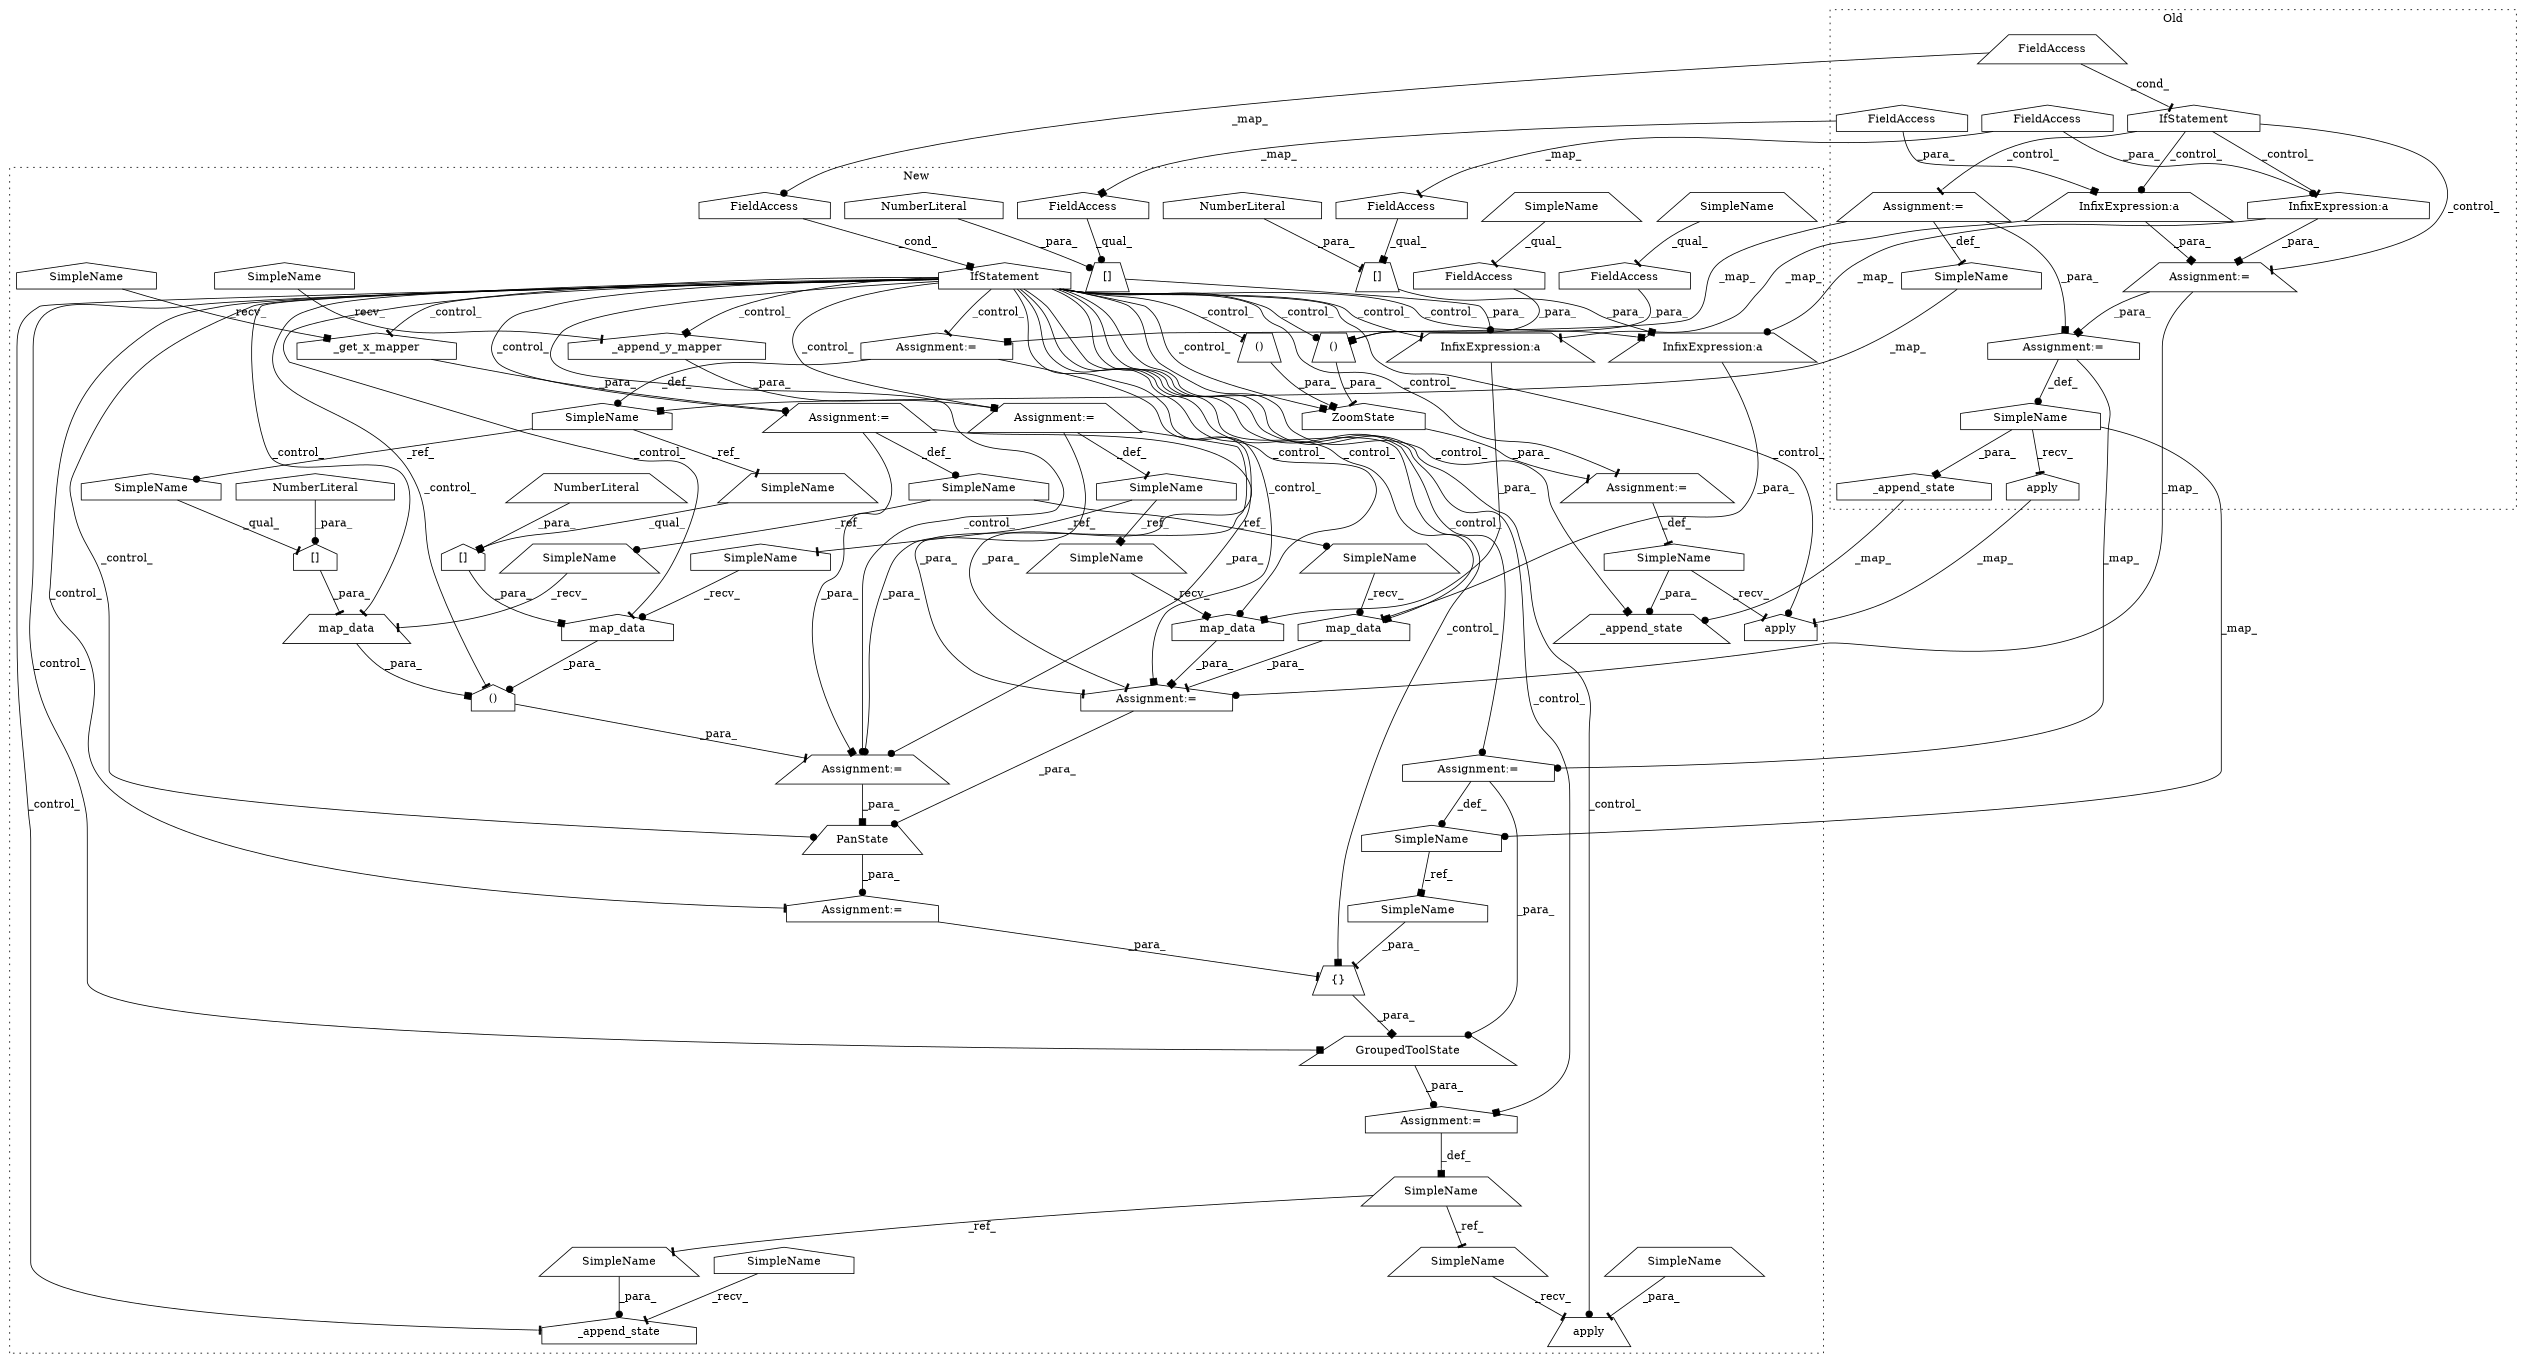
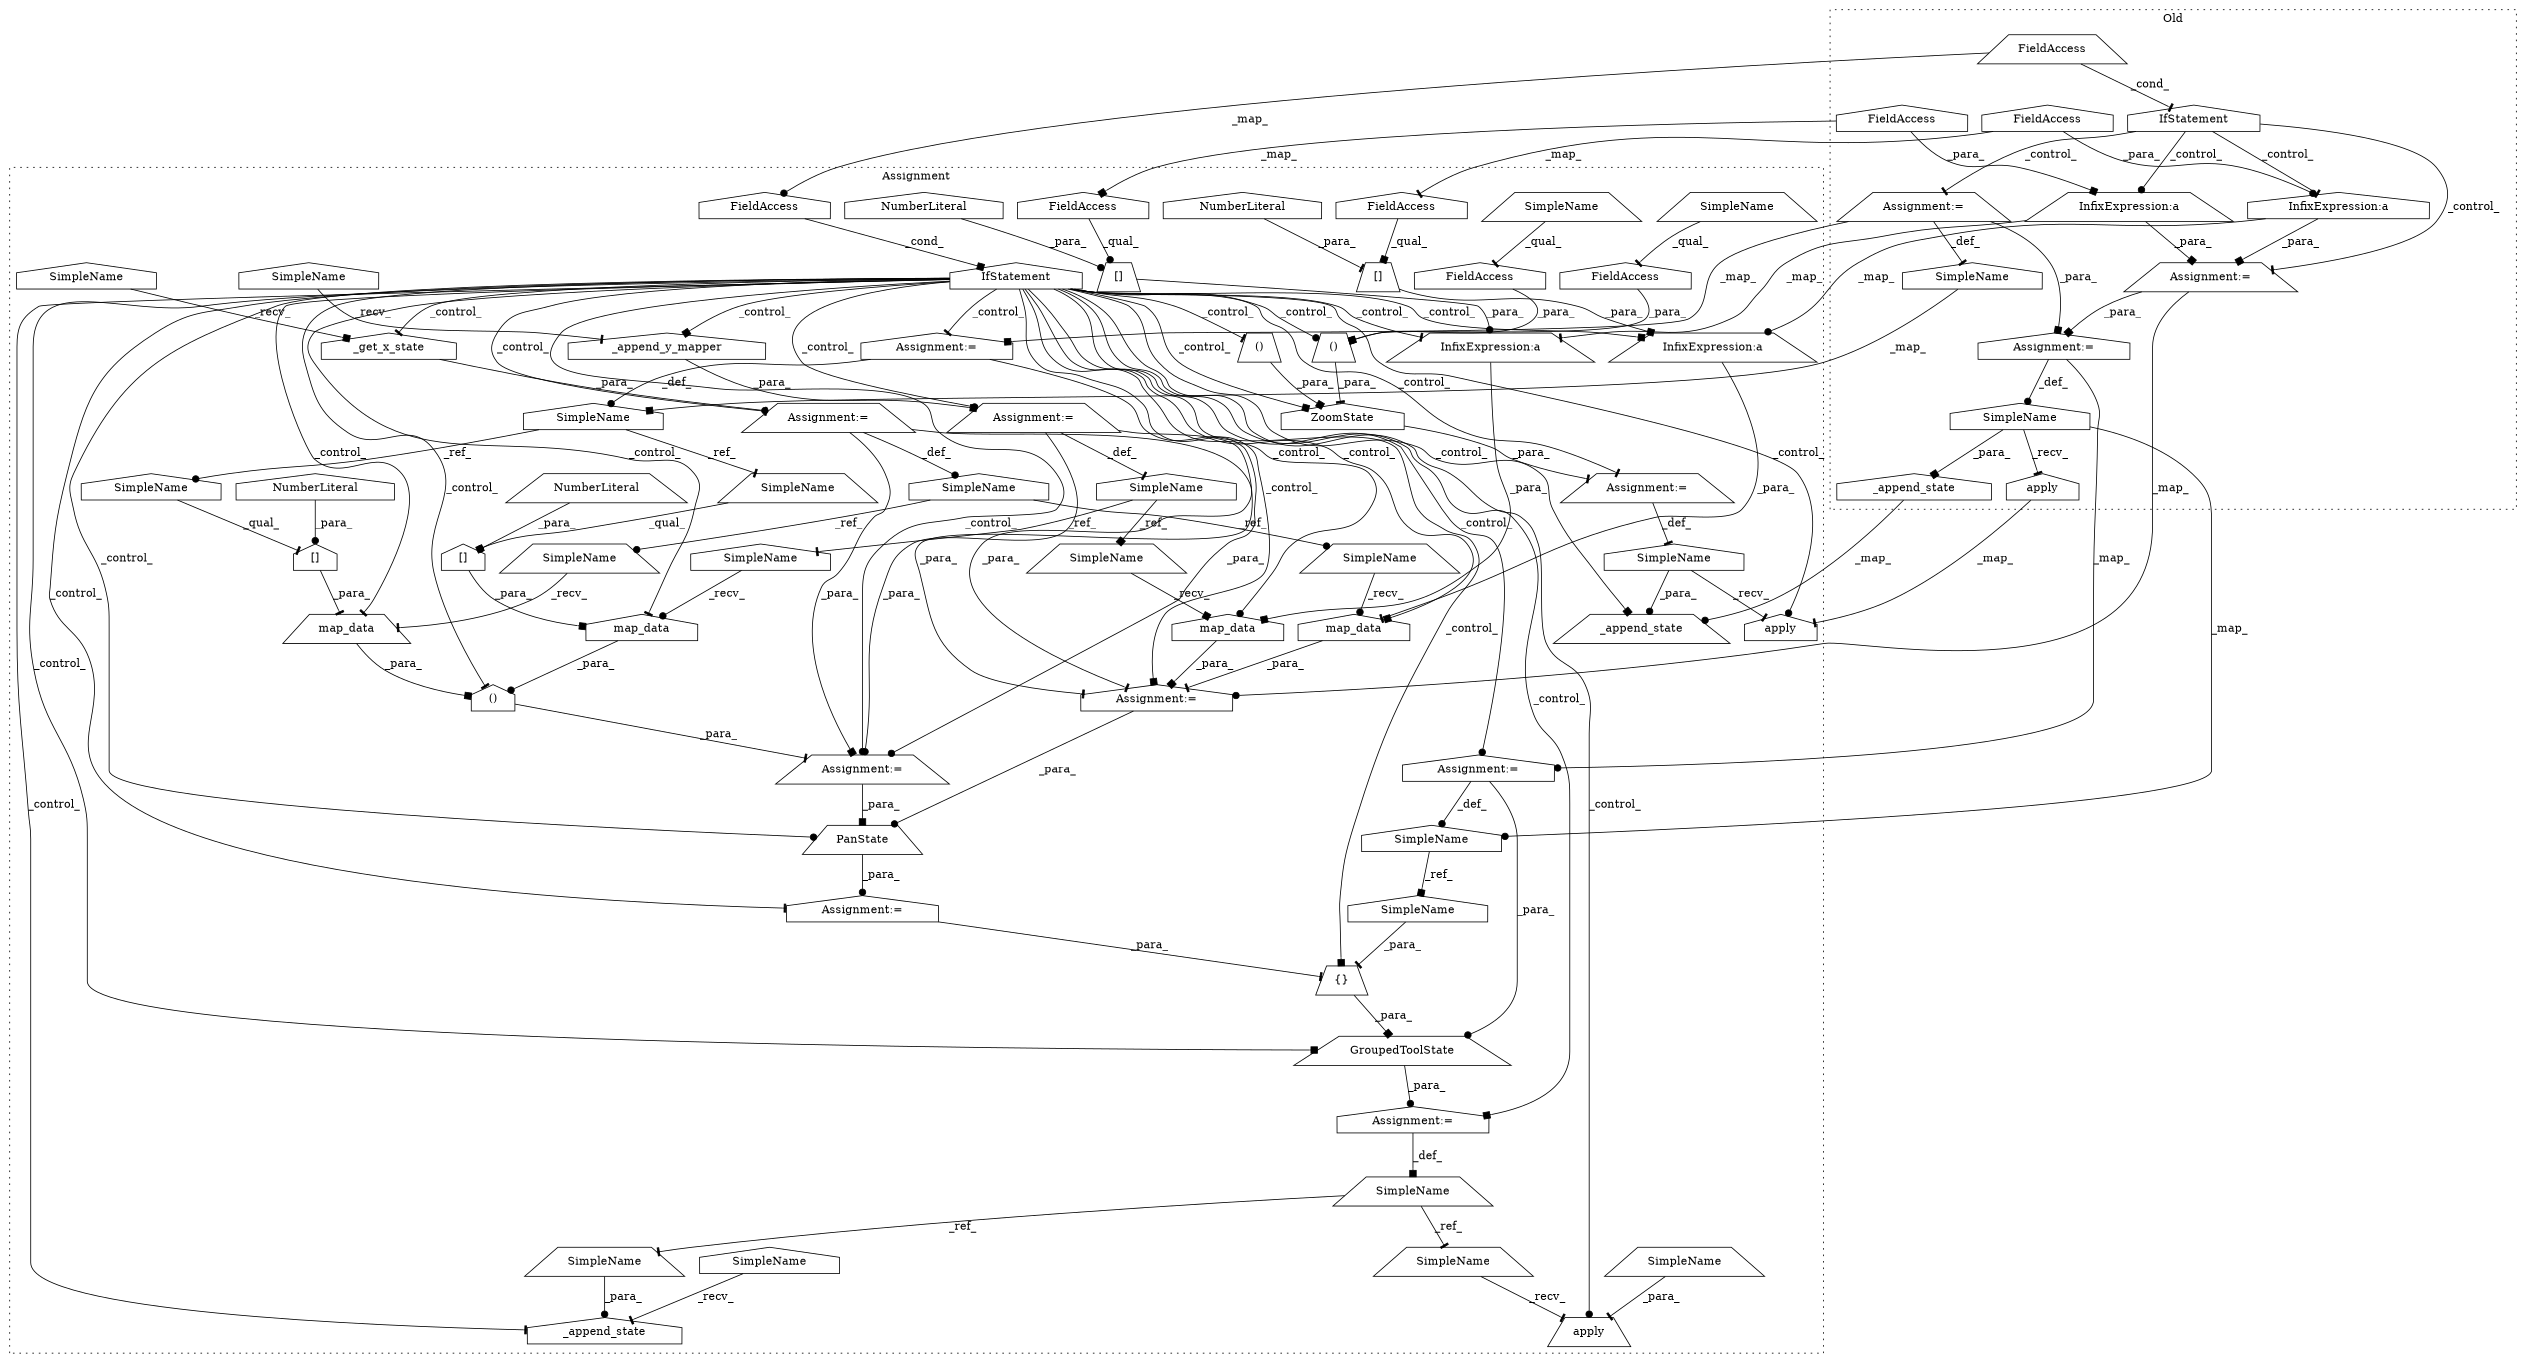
(917, 177) -> (917, 177)
(377, 348) -> (389, 348)
